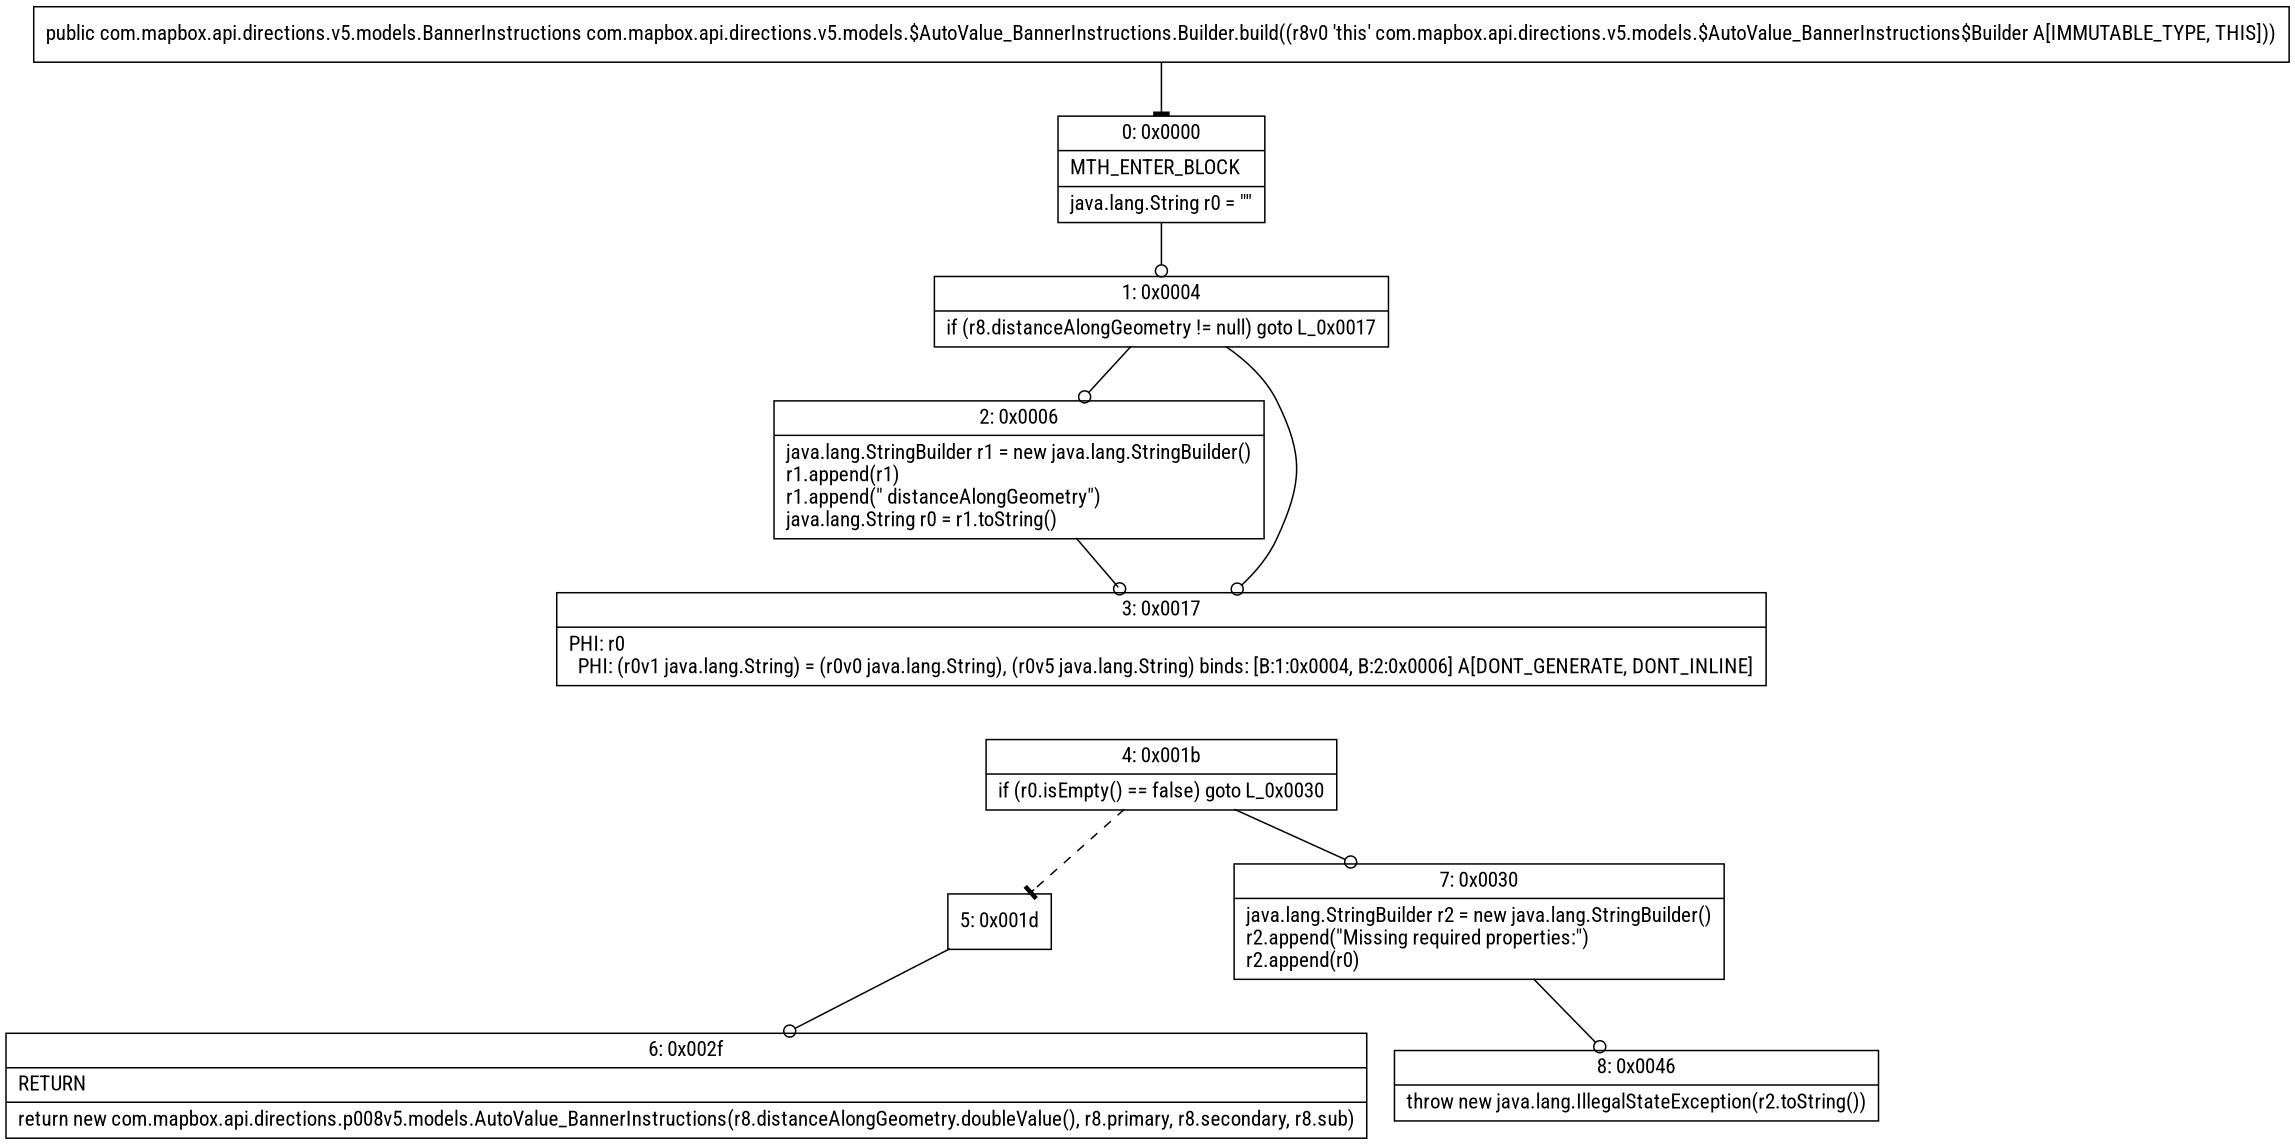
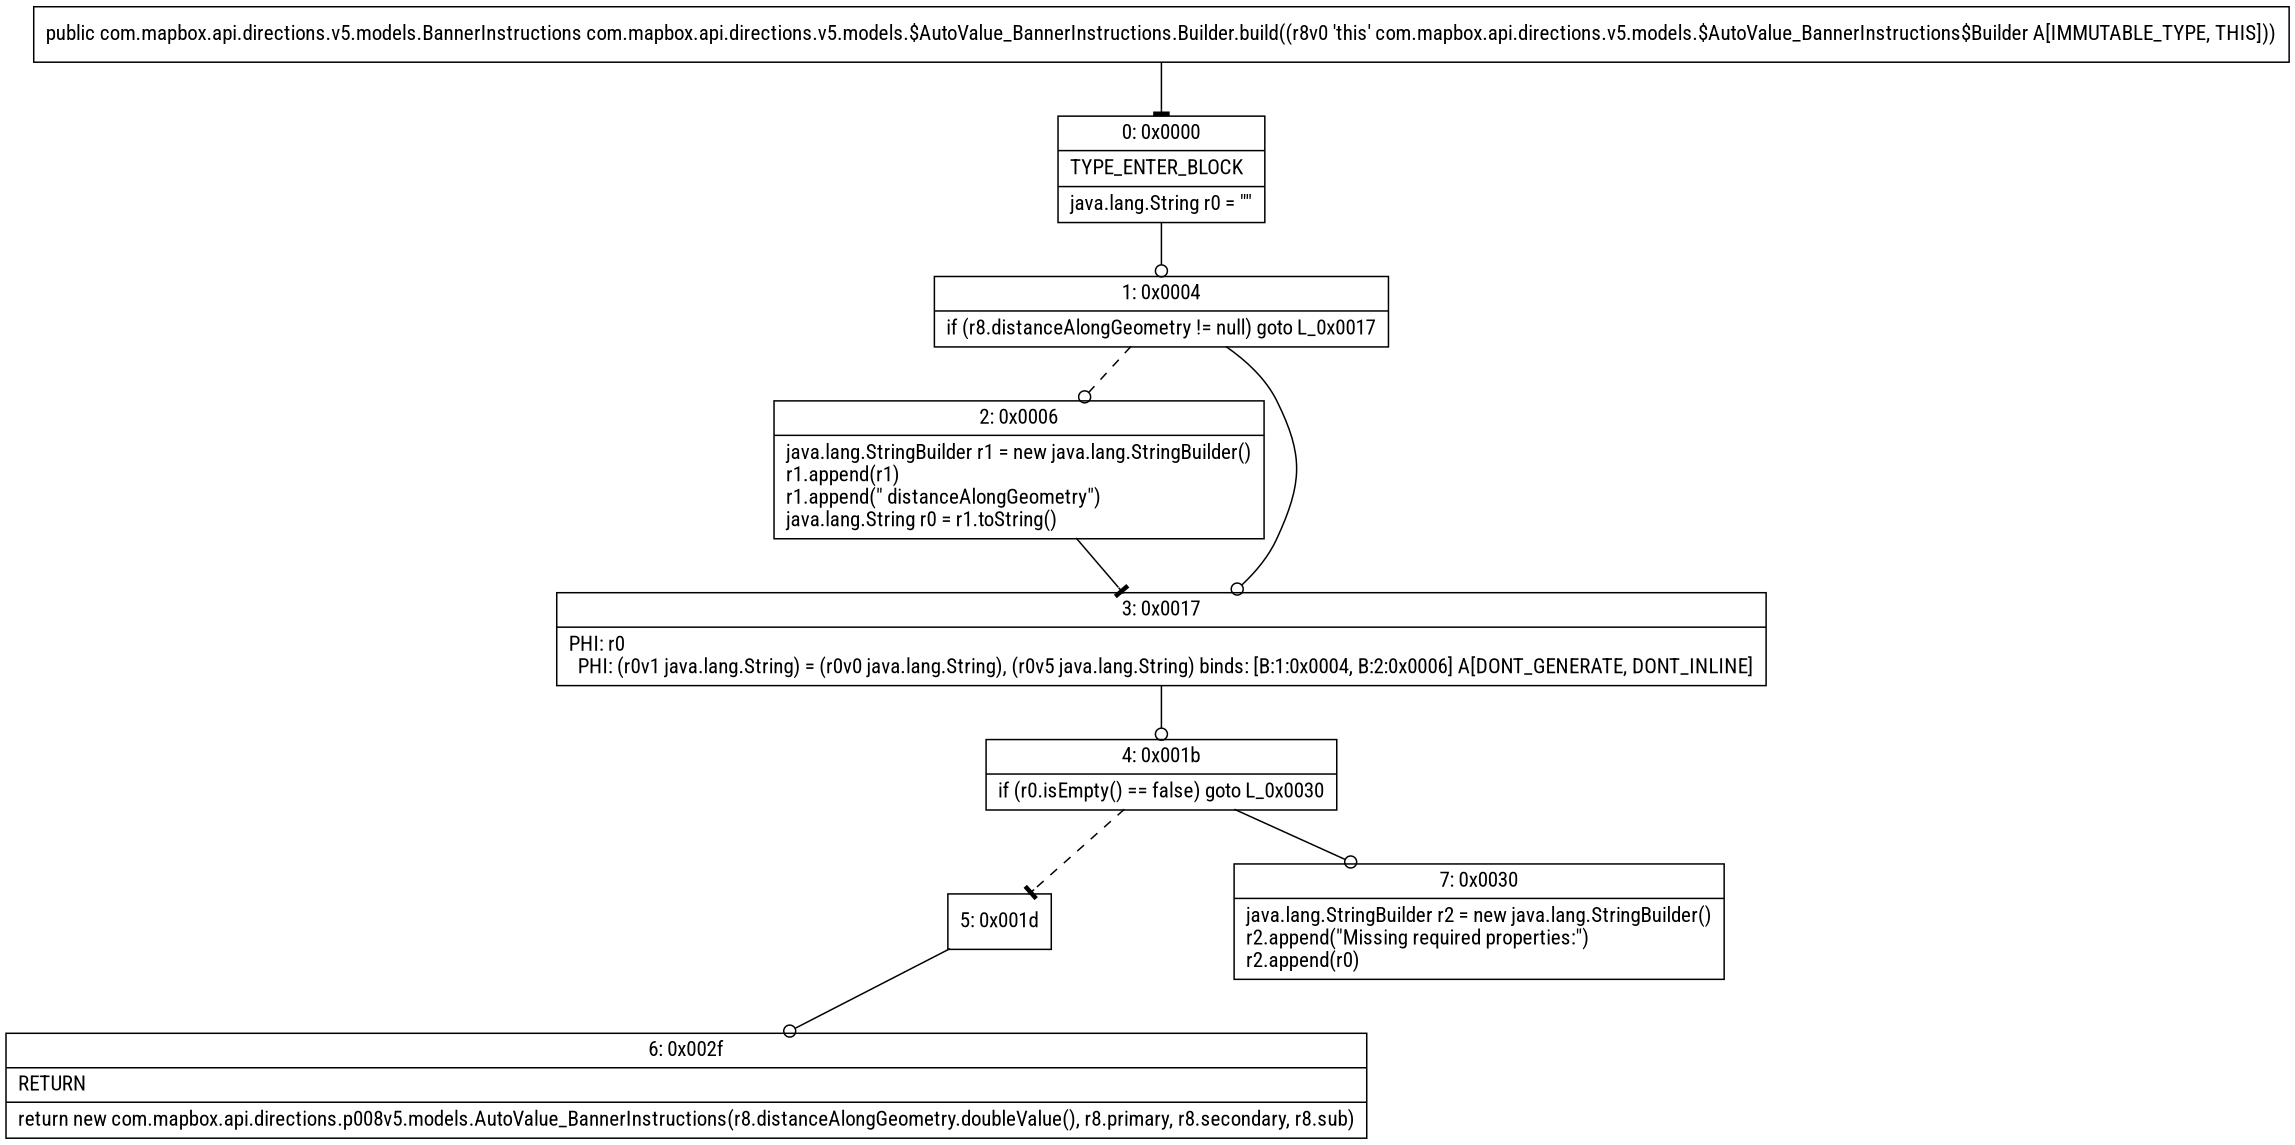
(1155, 168) -> (1157, 168)
(1110, 369) -> (1110, 369)
(1097, 563) -> (1097, 563)
none -> (1161, 707)
(1636, 1086) -> none
